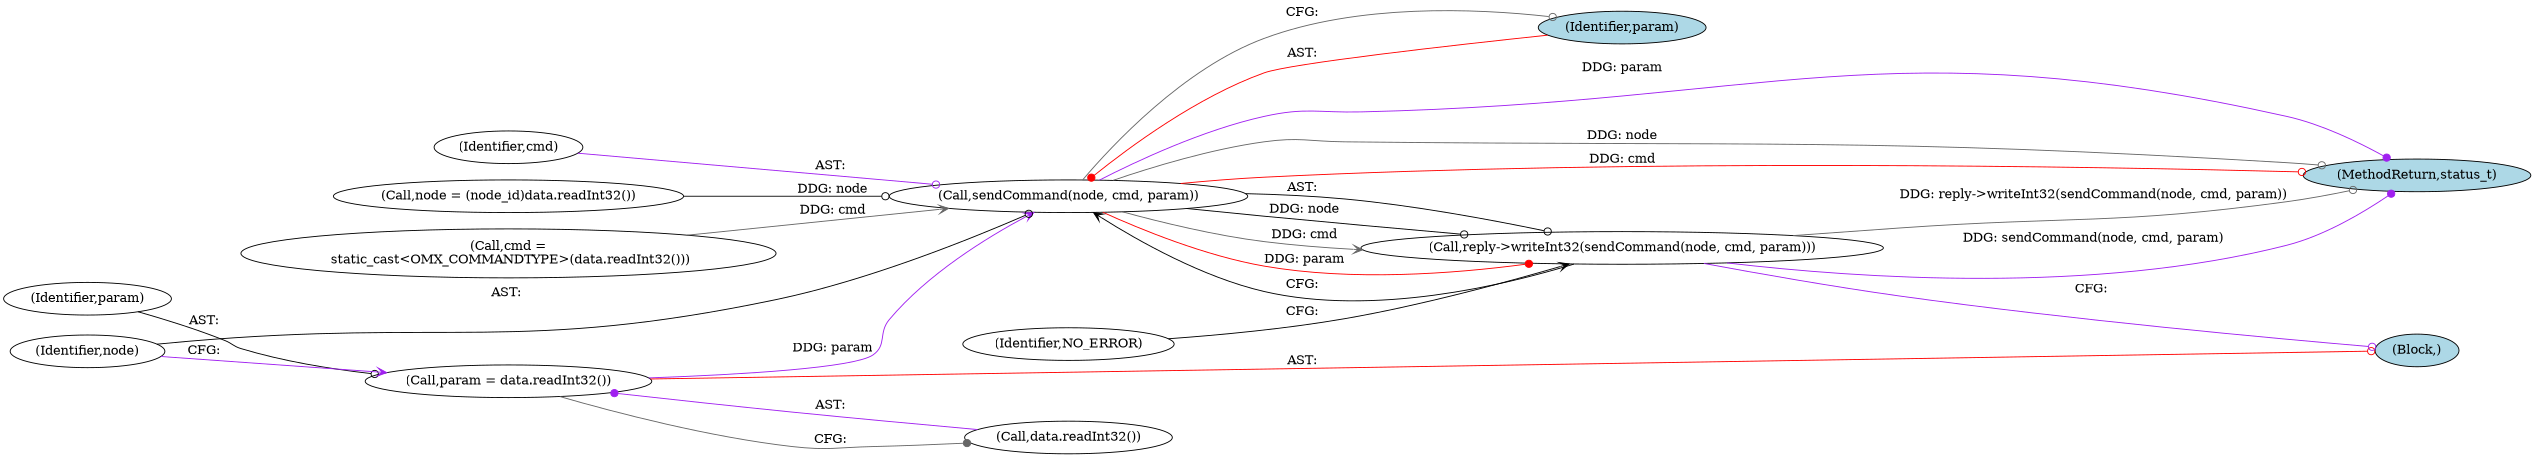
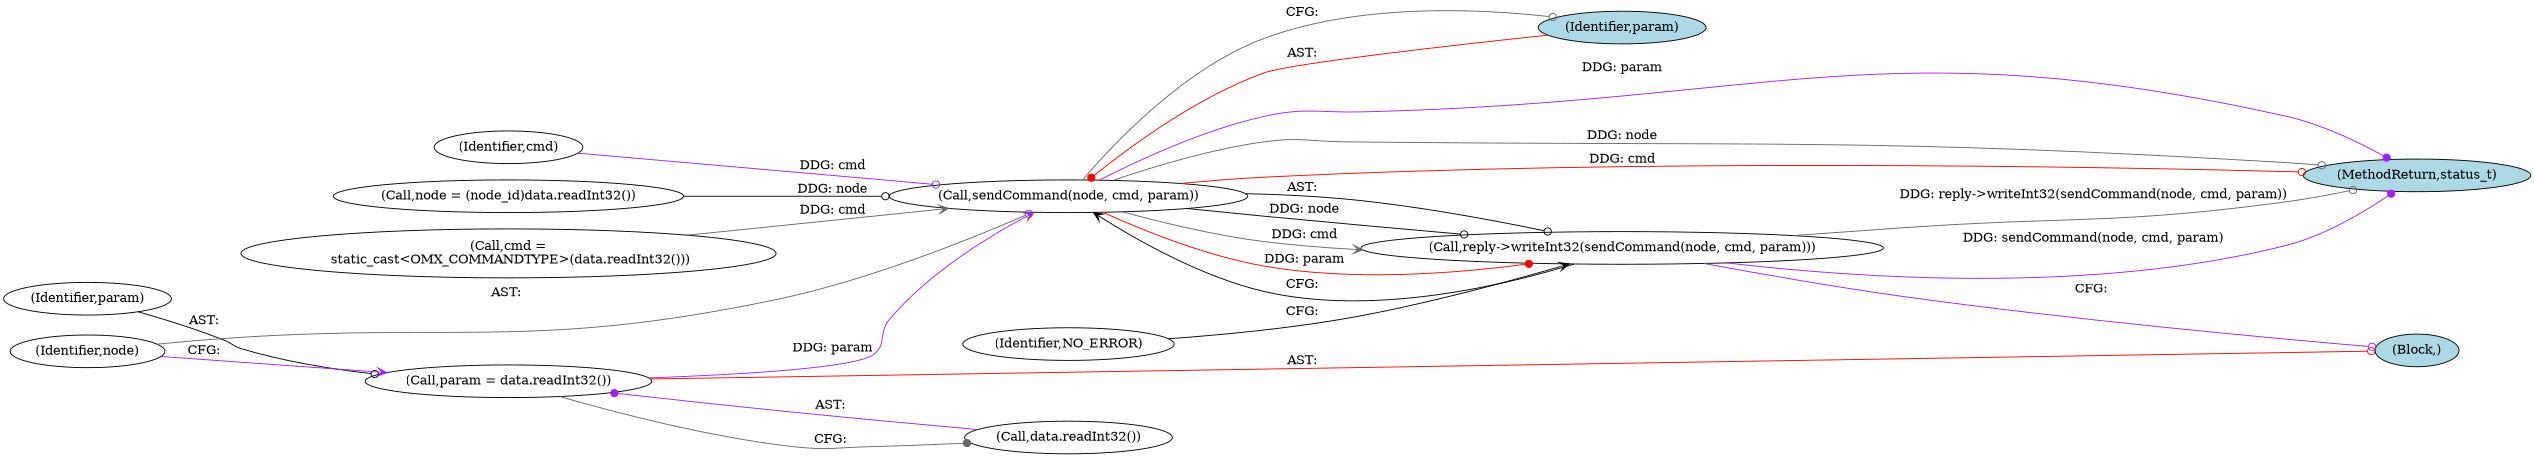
(833, 166) -> (833, 166)
(599, 327) -> (599, 327)
